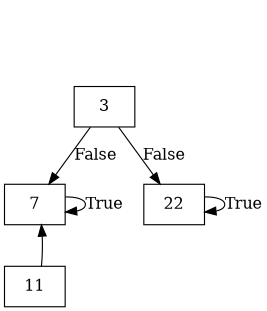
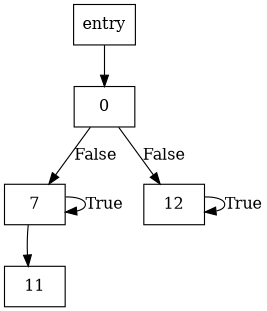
none -> (104, 25)
(104, 107) -> (104, 107)
(174, 204) -> (174, 204)
(42, 251) -> (27, 240)
